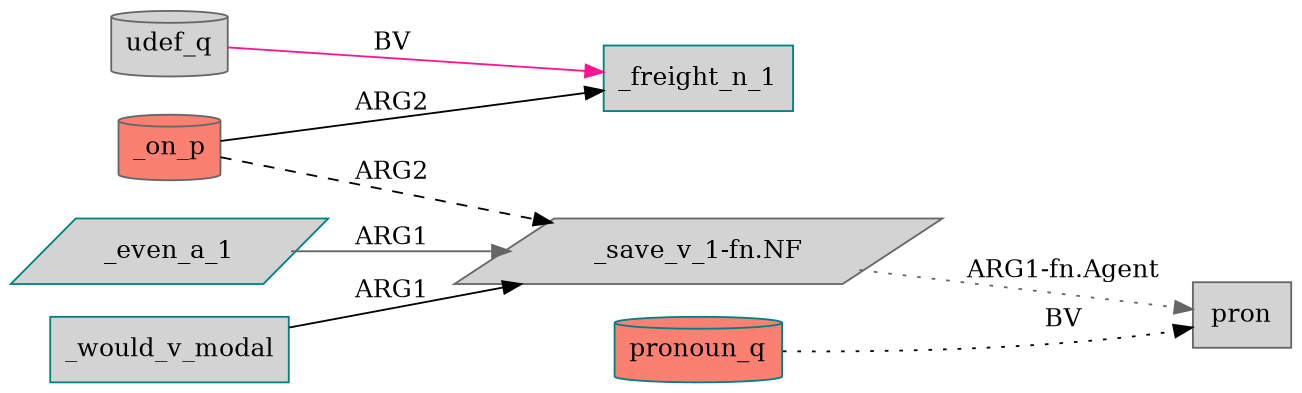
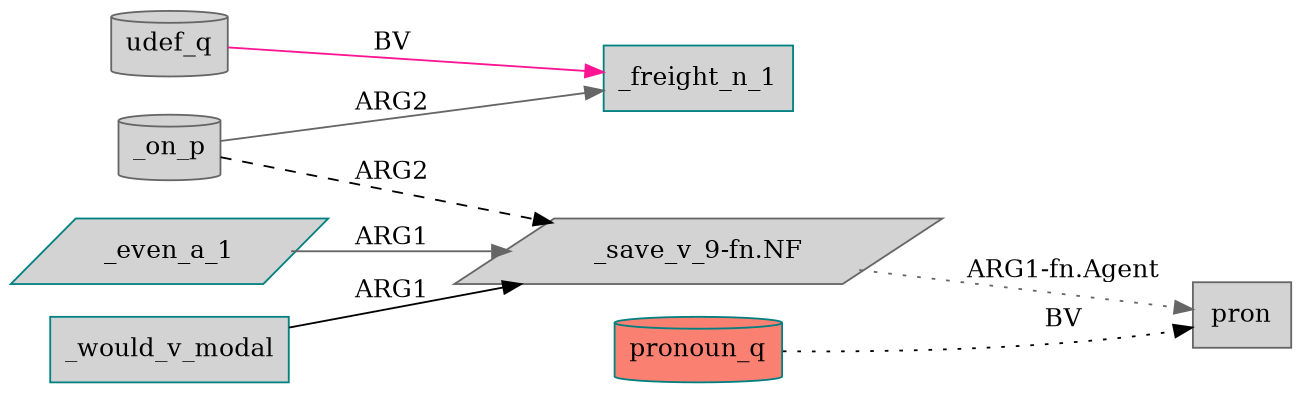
(403, 117) -> (403, 117)
(169, 147) -> (169, 147)
(698, 251) -> (698, 251)
